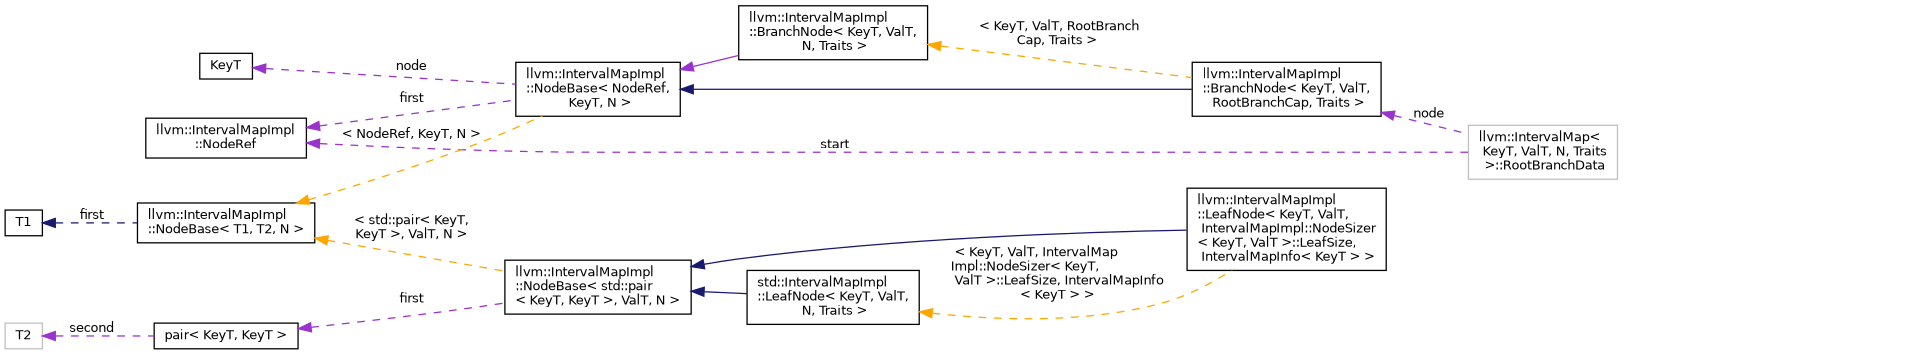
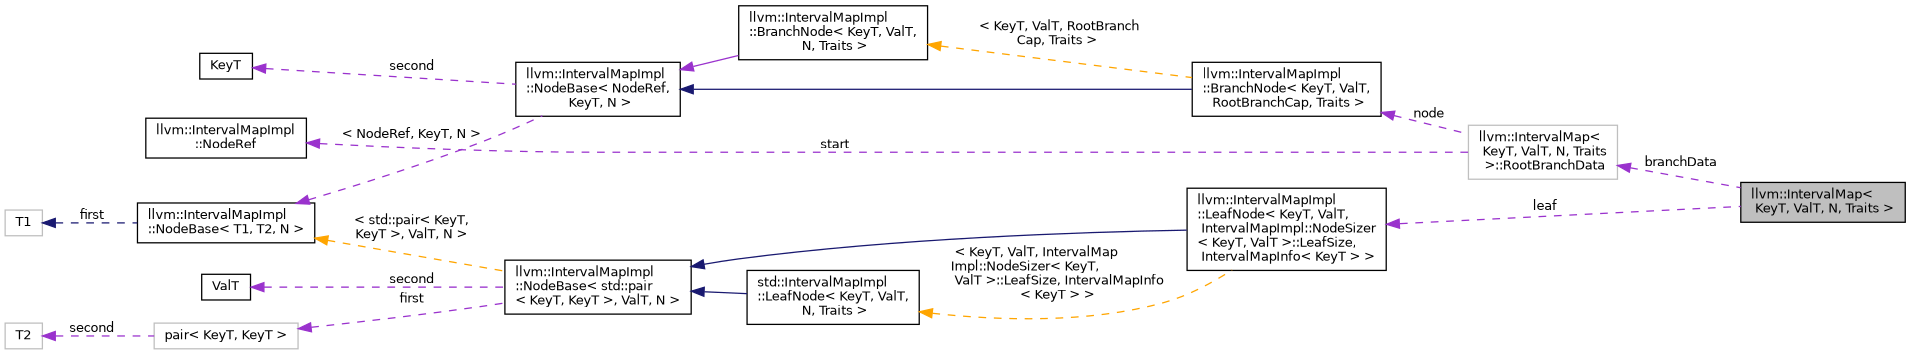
(410, 67) -> (410, 67)
(418, 113) -> none
(427, 162) -> (427, 162)
none -> (1823, 202)
(24, 223) -> (24, 223)
none -> (226, 287)
(226, 336) -> (226, 336)
